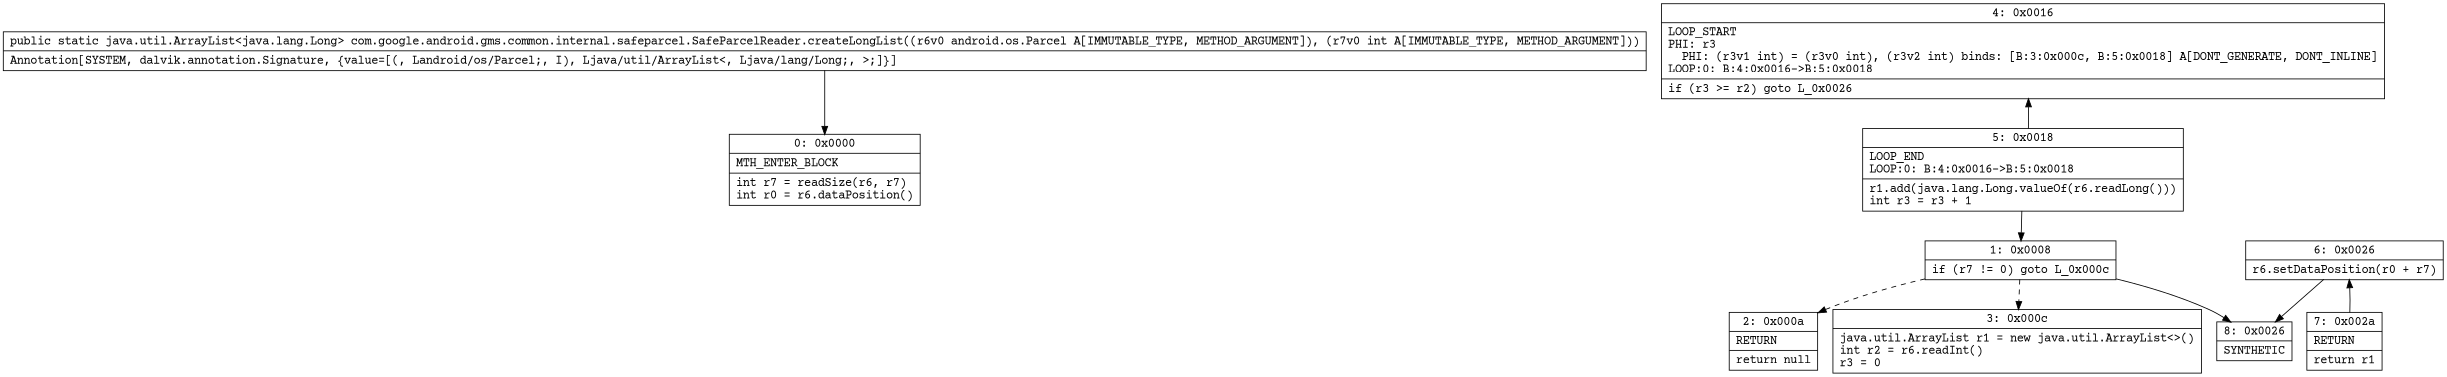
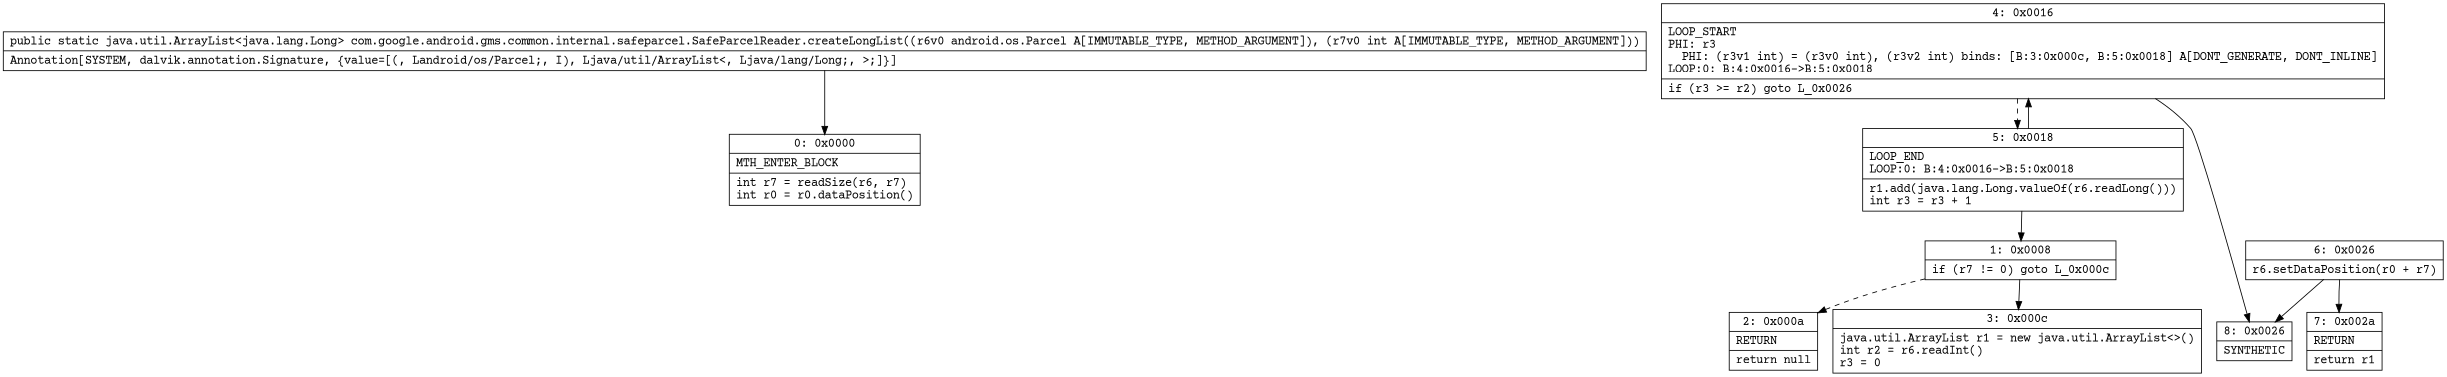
none -> (2017, 109)
(825, 195) -> (825, 195)
(2019, 290) -> (2019, 290)
(2171, 295) -> (2214, 198)
(2350, 300) -> (2339, 292)
